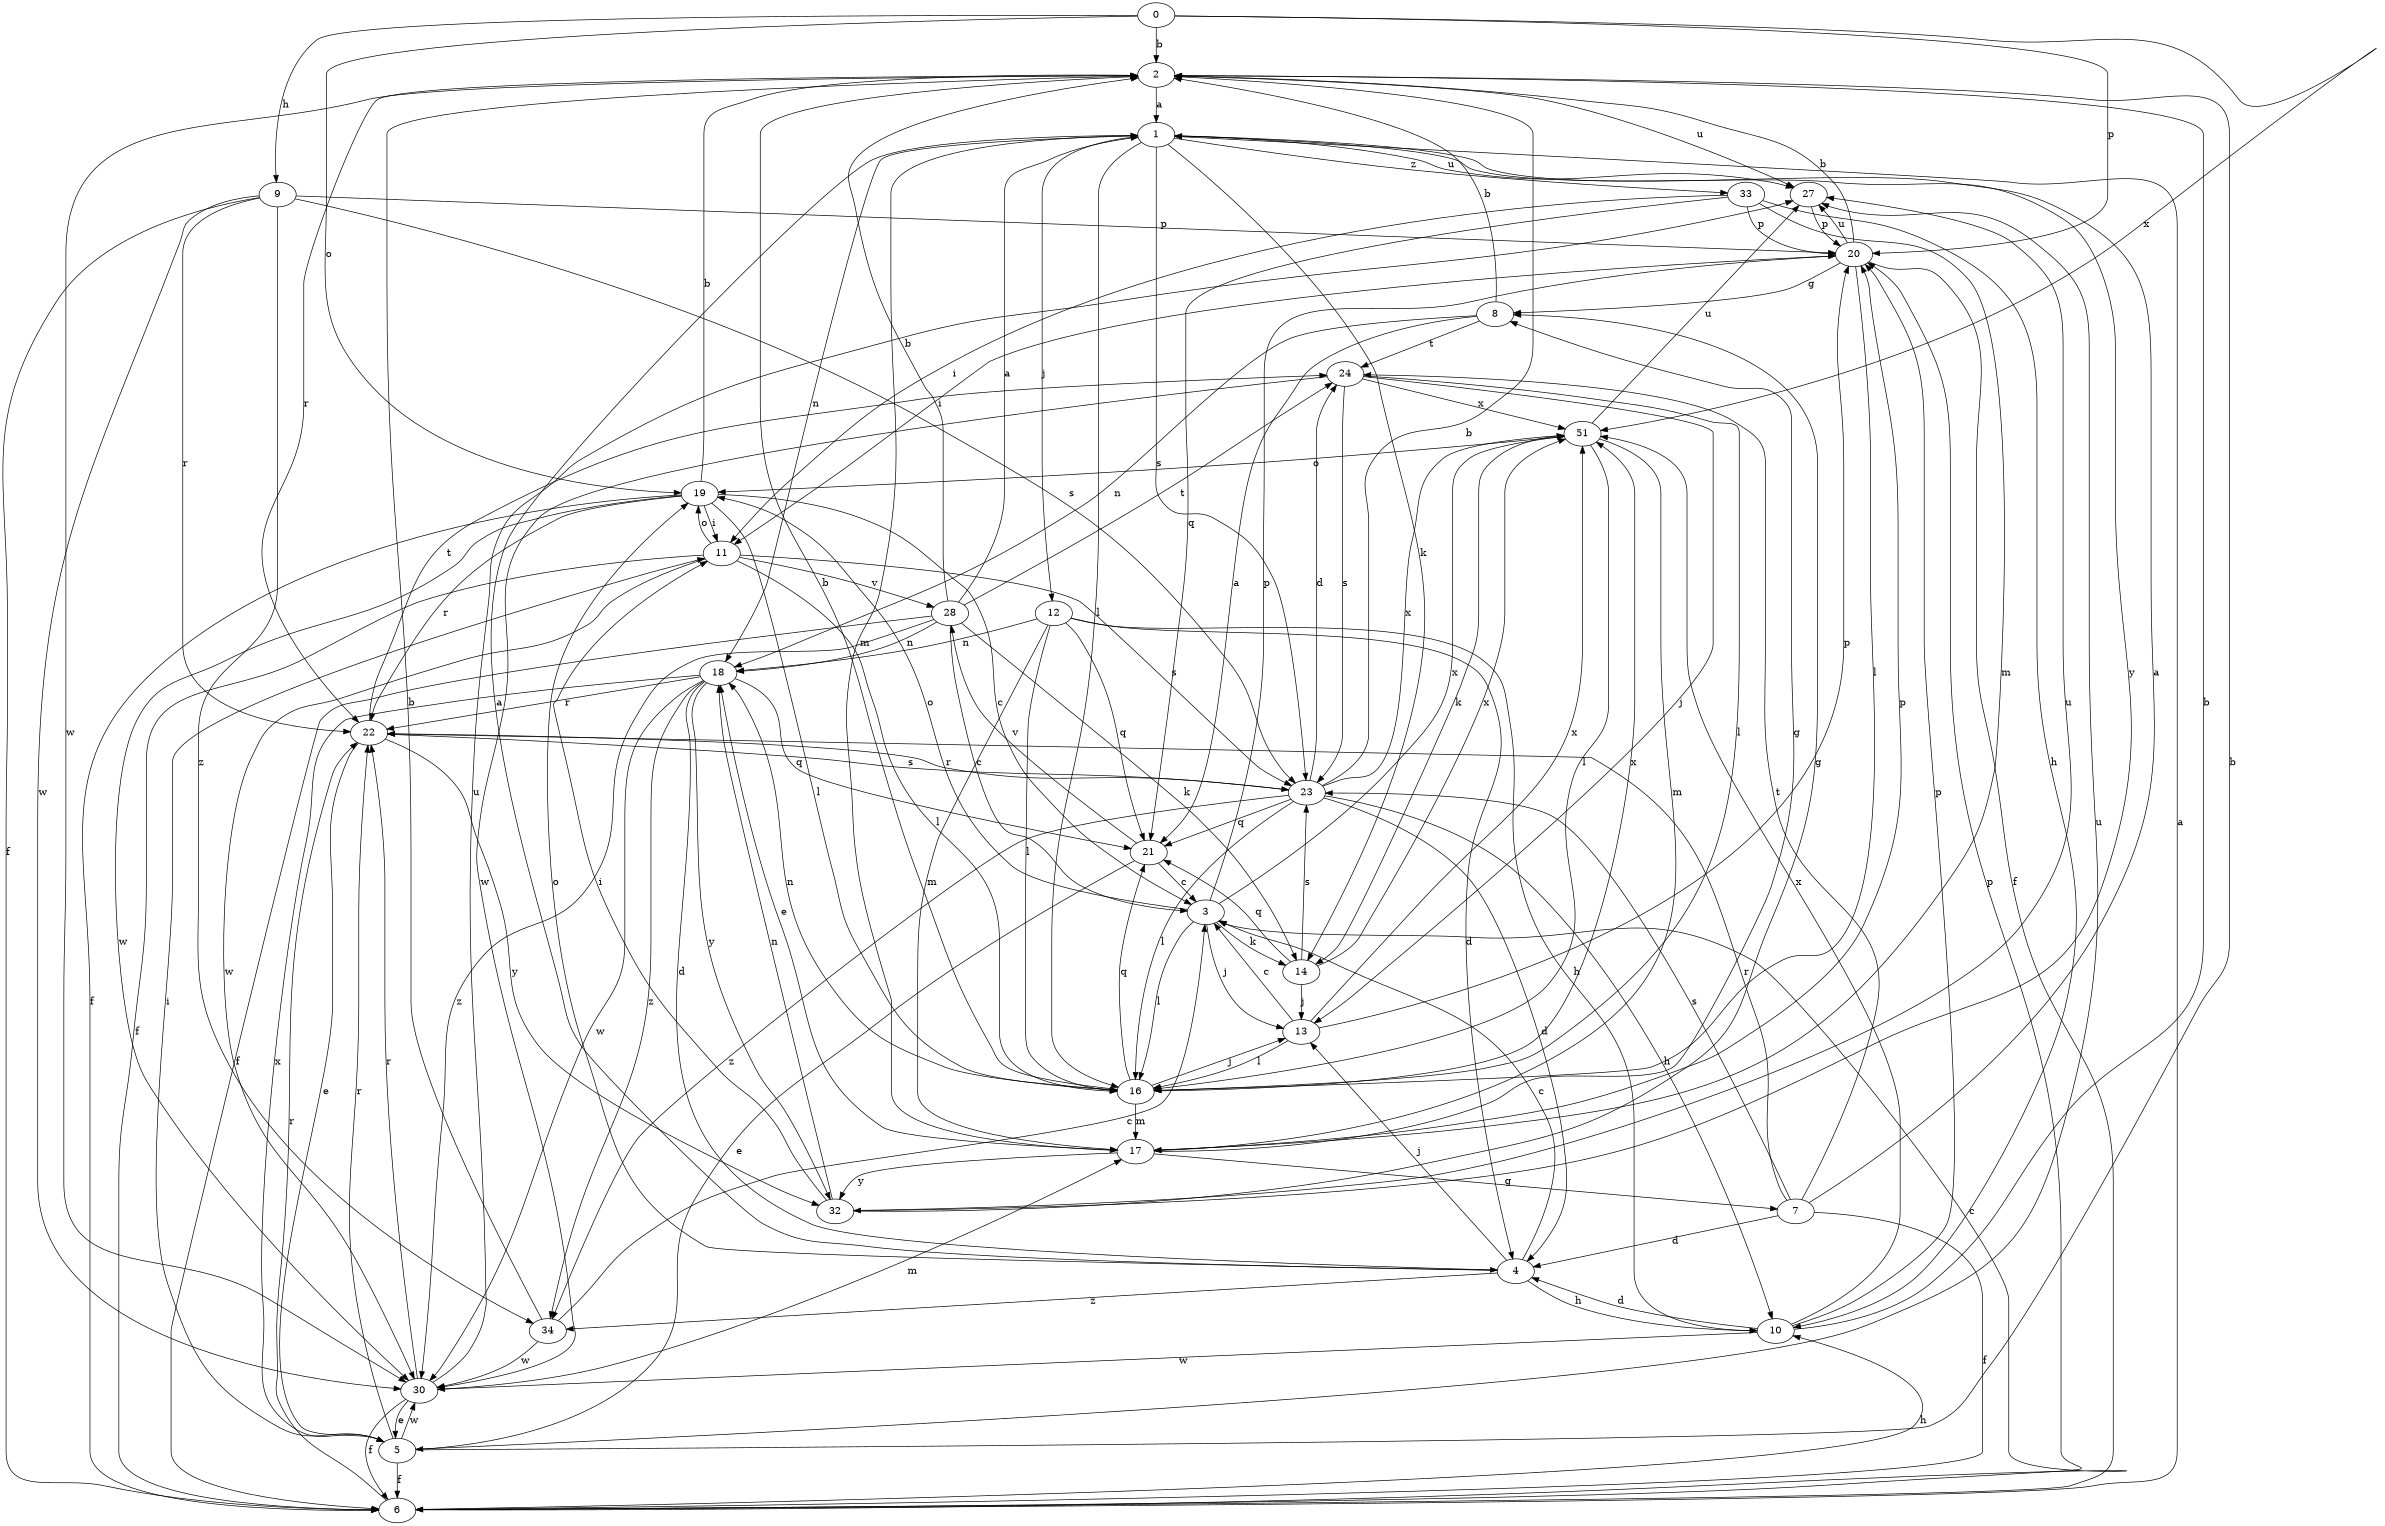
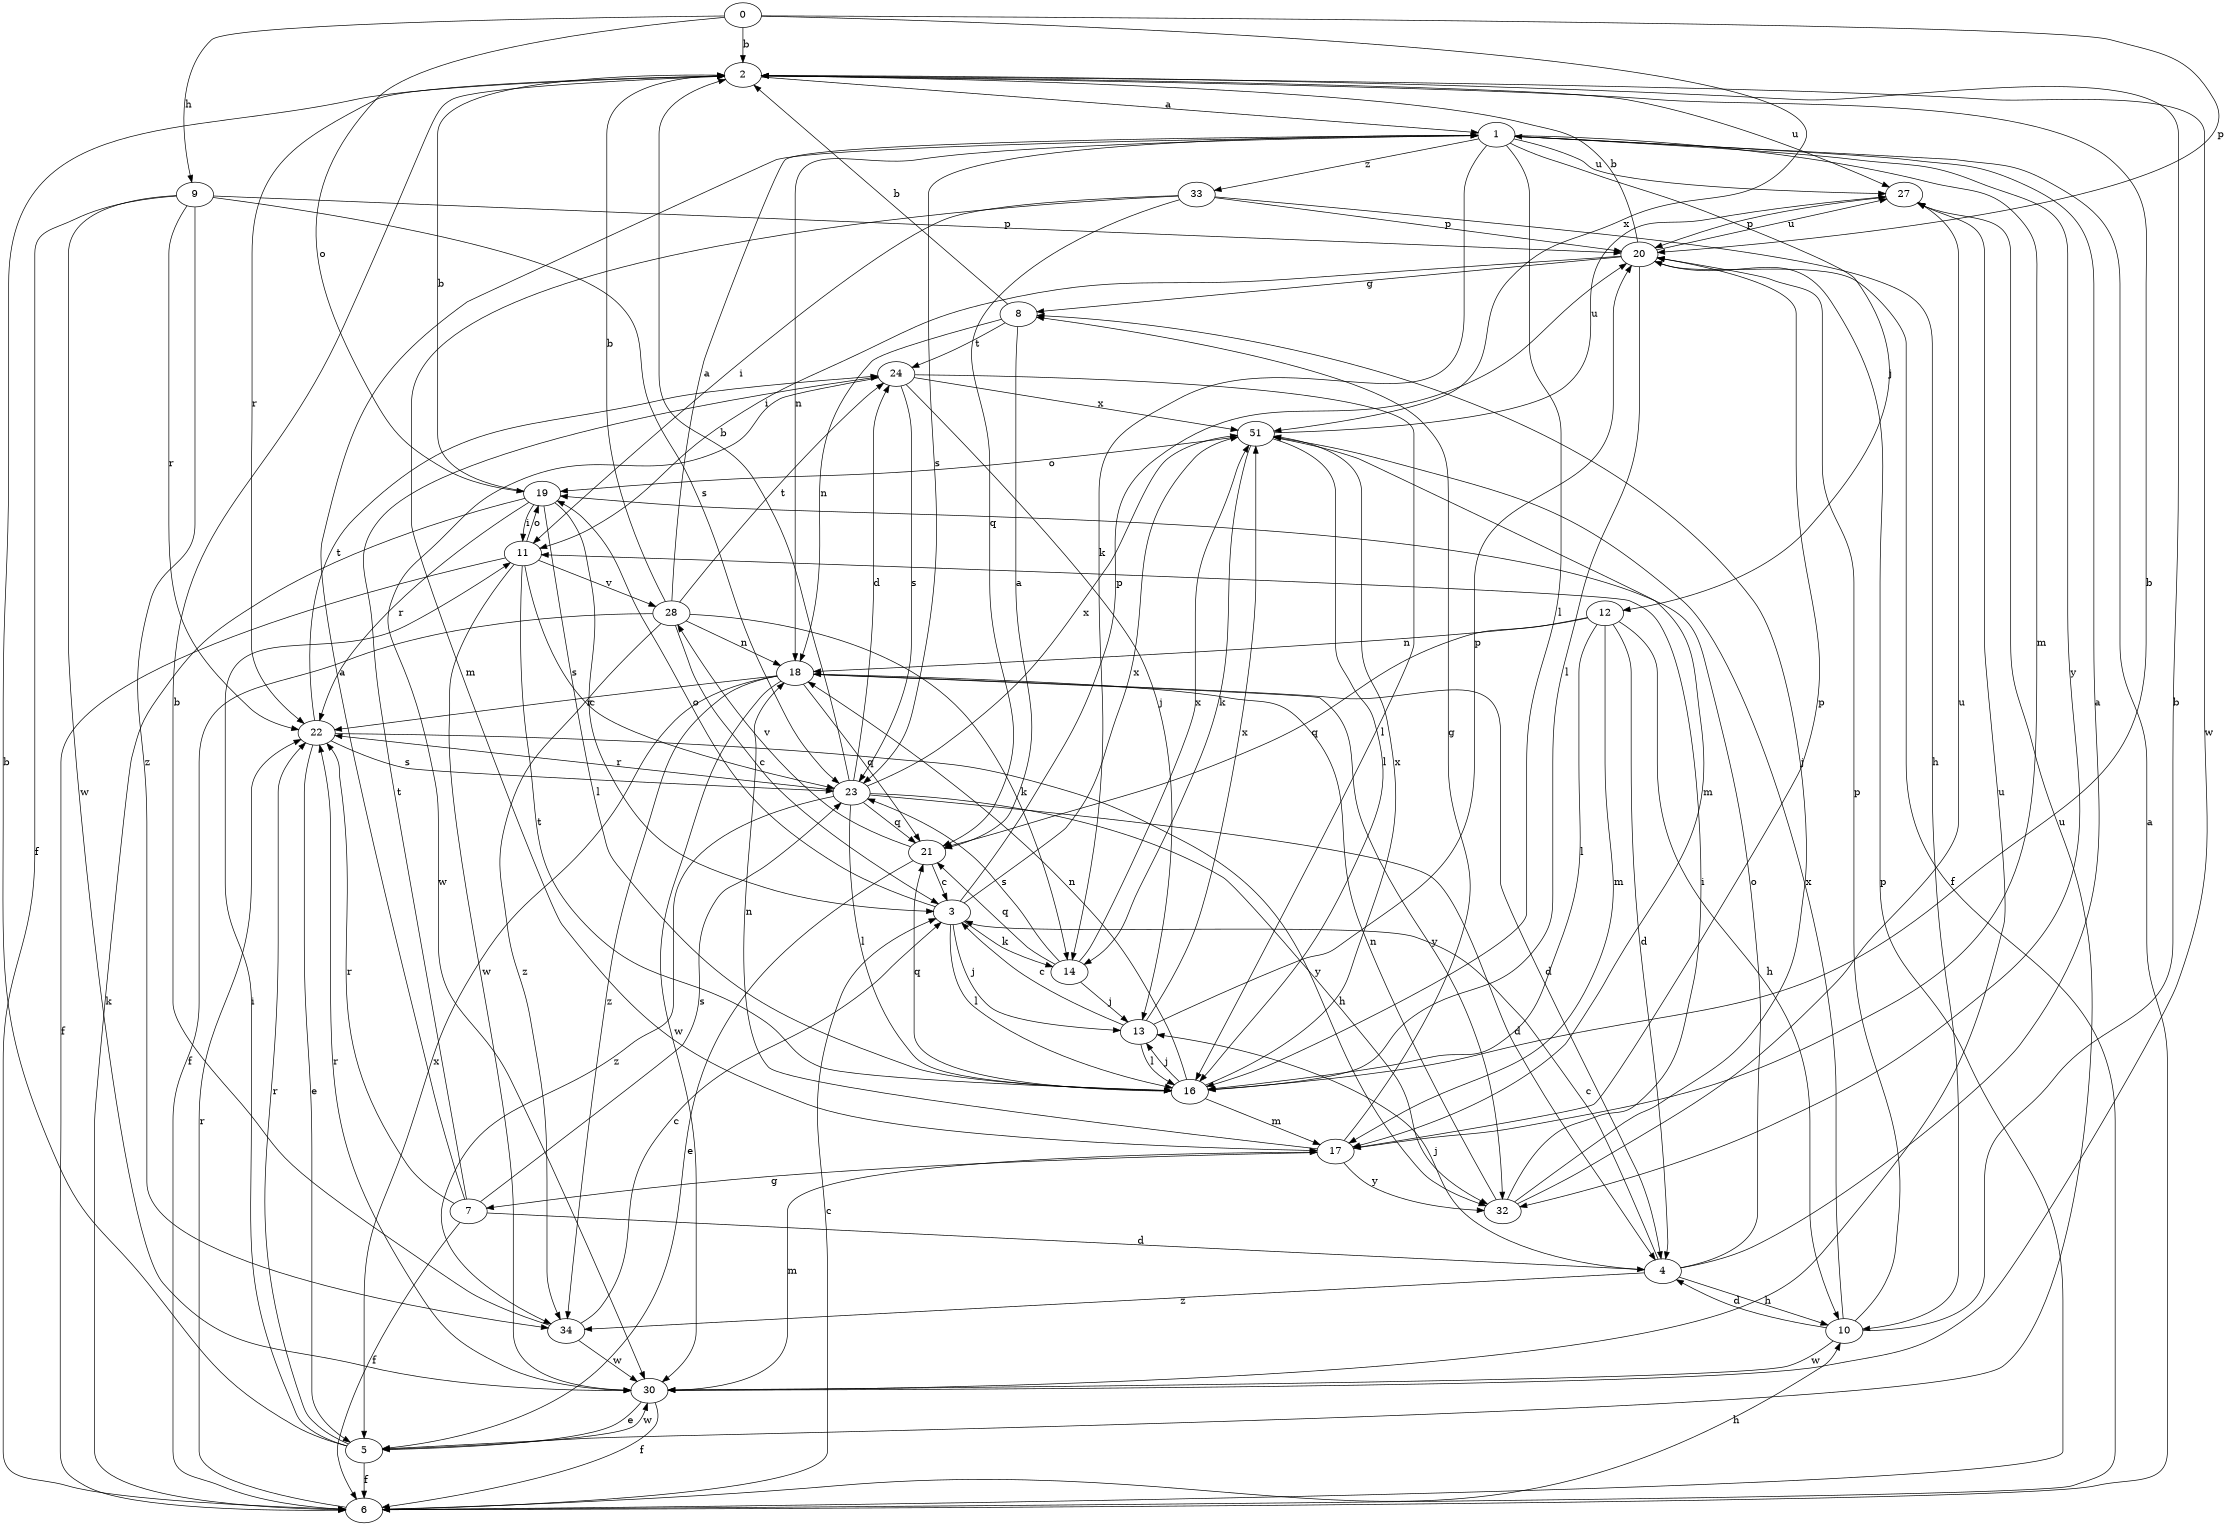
(1818, 763) -> (1803, 763)
(119, 796) -> none
(938, 823) -> (540, 823)
(573, 904) -> (510, 942)
(784, 912) -> (749, 912)
(1605, 973) -> (1243, 897)
(92, 1002) -> (109, 1002)
(2177, 1215) -> (2167, 1426)
